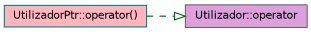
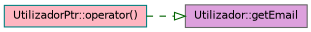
(246, 16) -> (246, 16)
